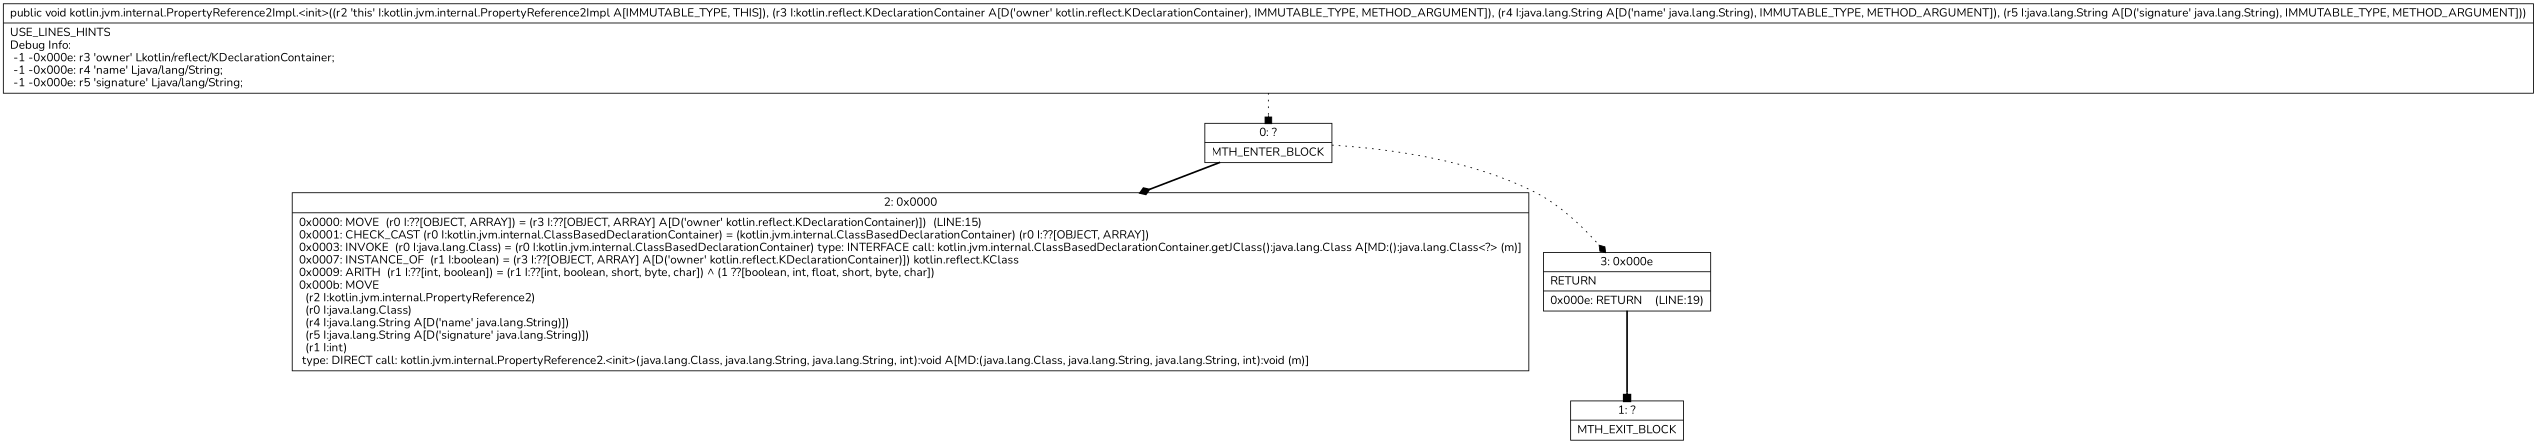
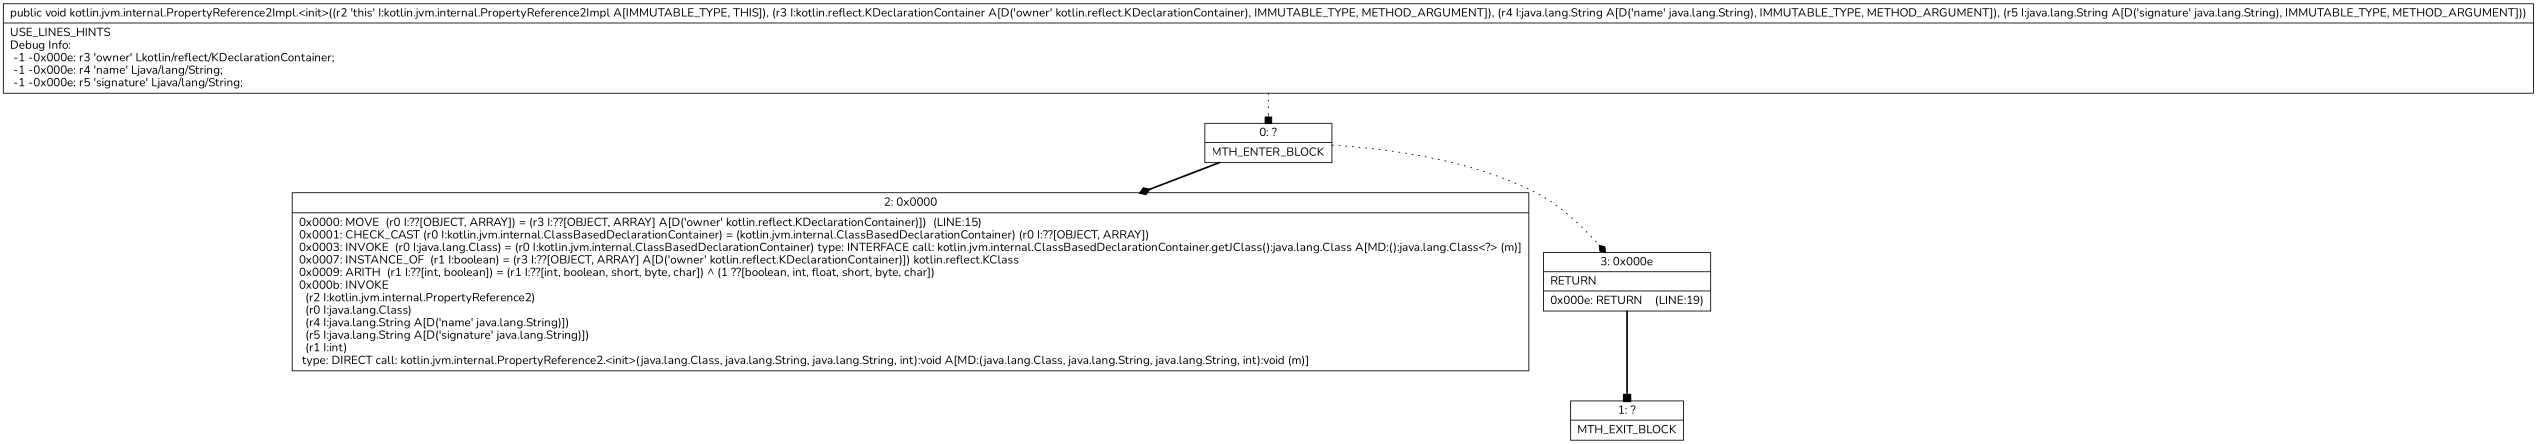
(342, 285) -> (347, 285)
